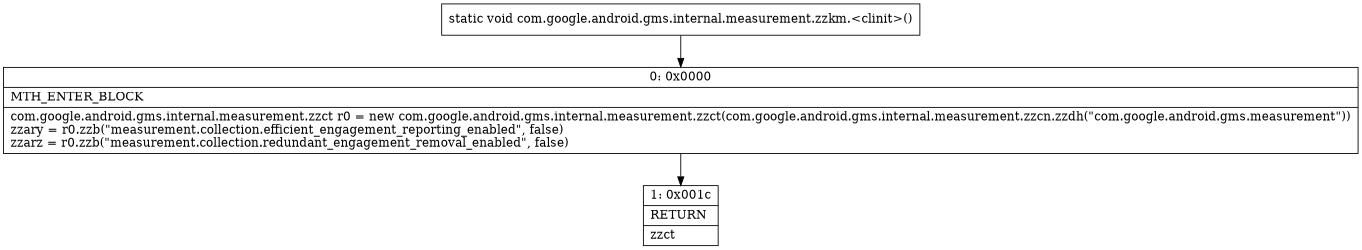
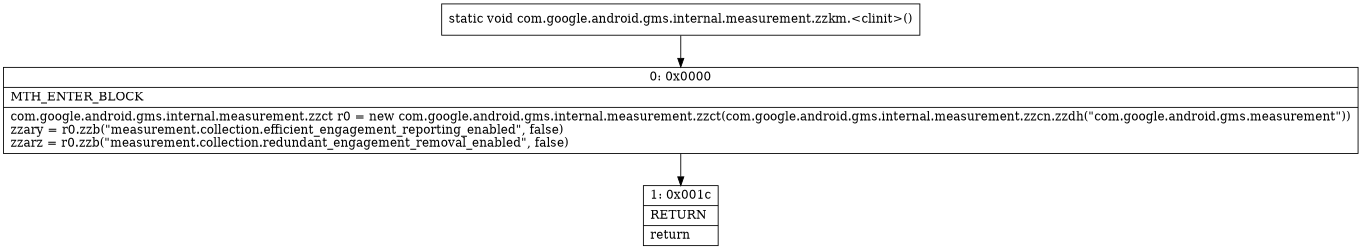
(663, 235) -> (670, 235)
